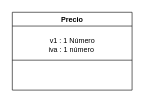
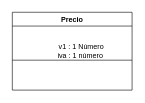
(72, 45) -> (81, 51)
